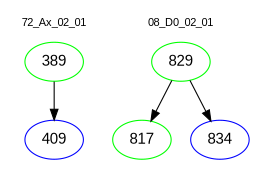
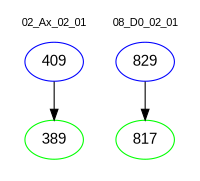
(54, 23) -> (54, 23)
(181, 62) -> (145, 62)
(54, 95) -> (54, 95)
(220, 140) -> none
